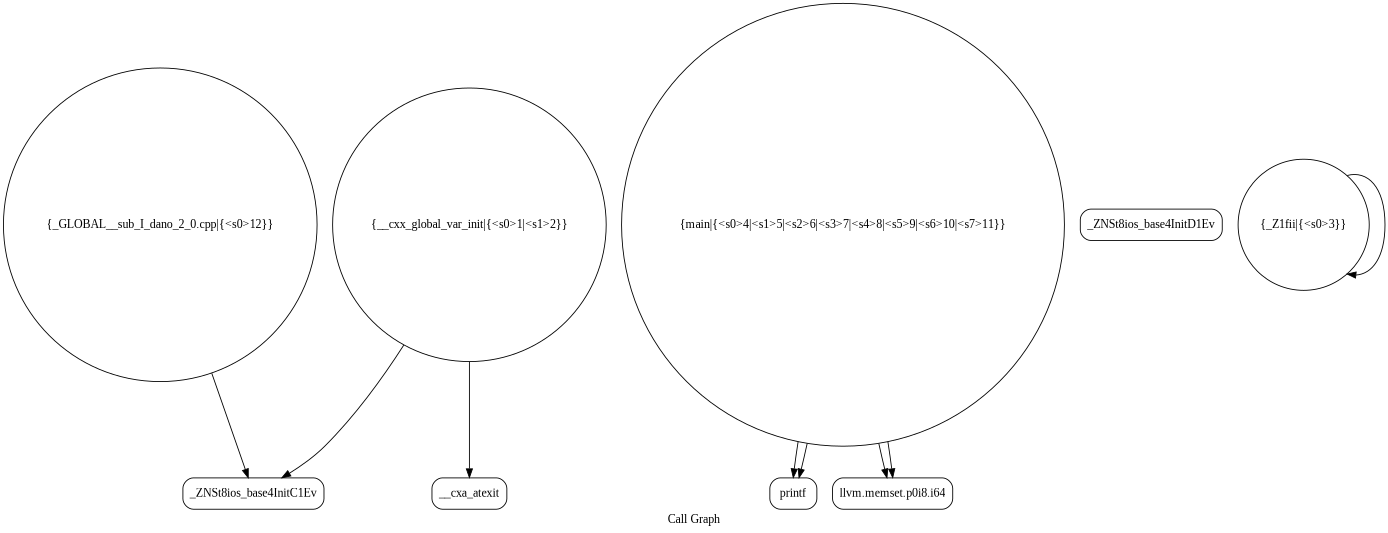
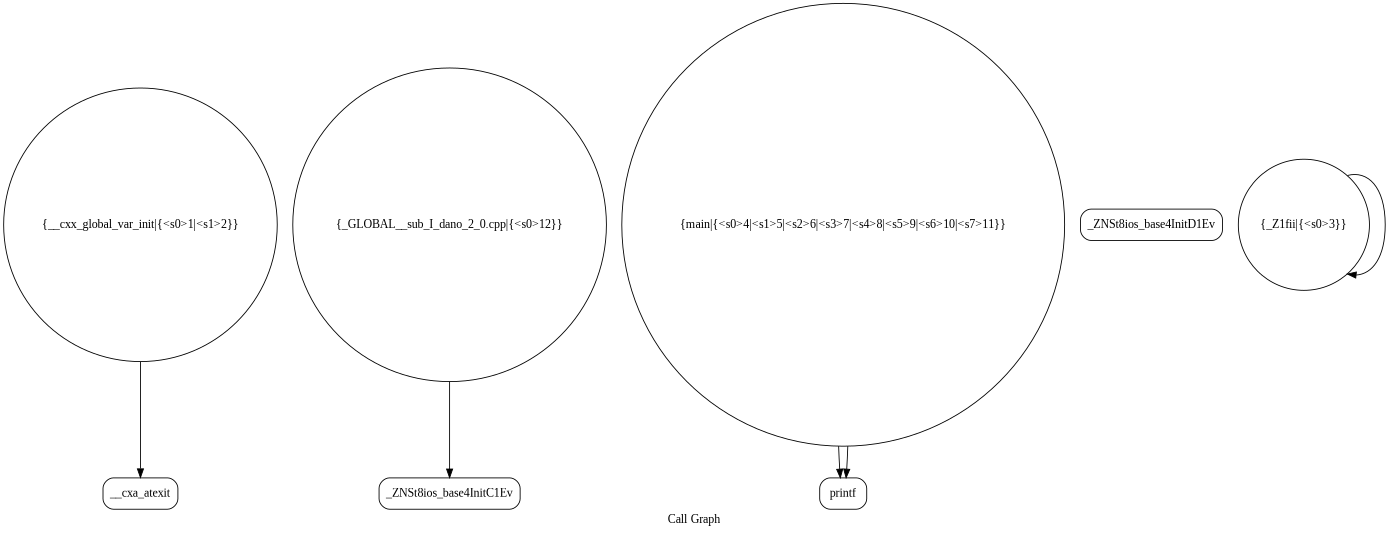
(353, 415) -> none
(893, 494) -> none
